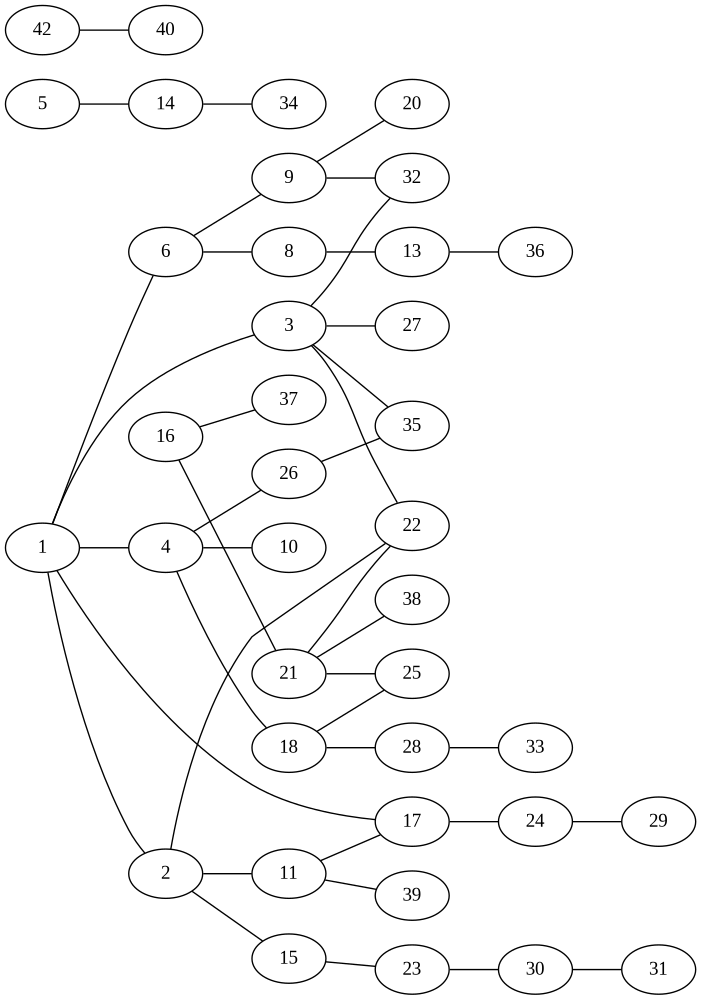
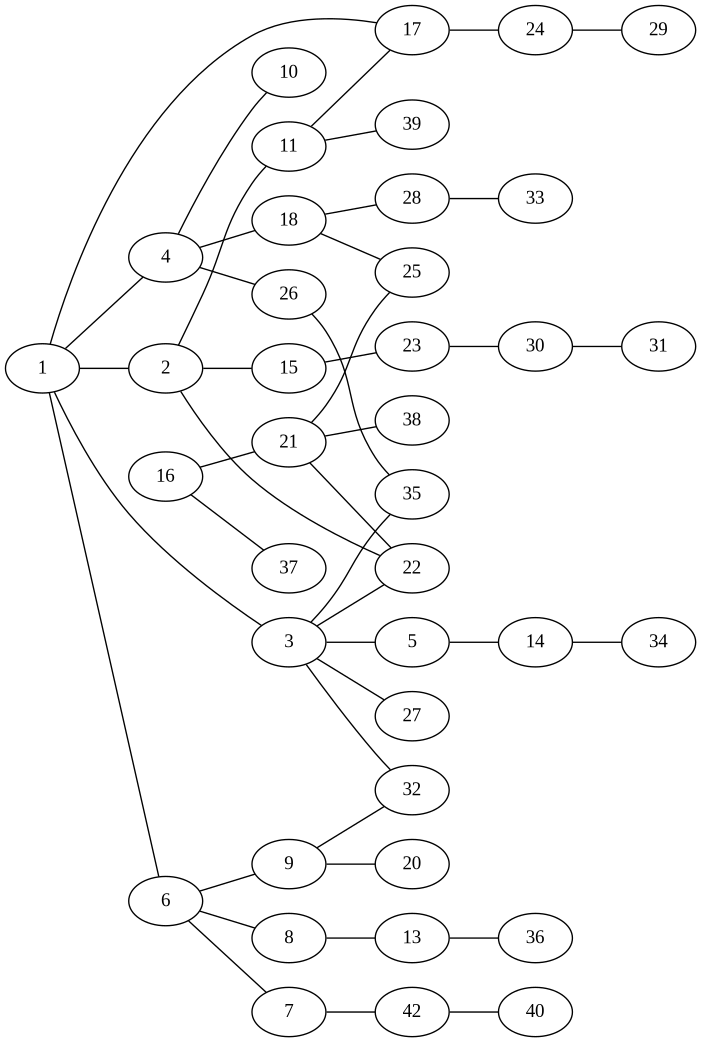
none -> (351, 642)
none -> (289, 1012)
